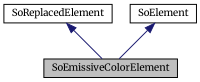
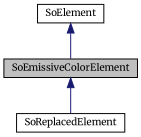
(88, 44) -> (71, 101)
